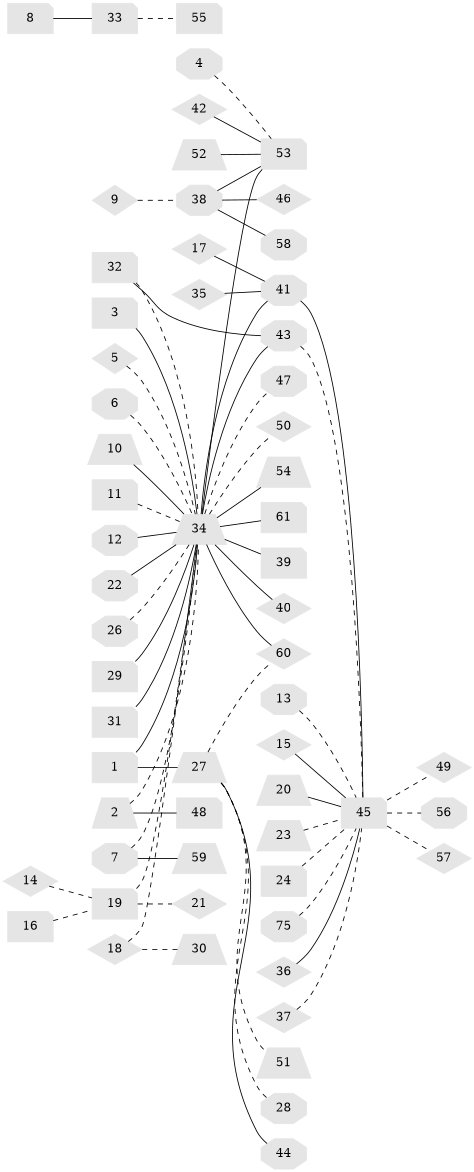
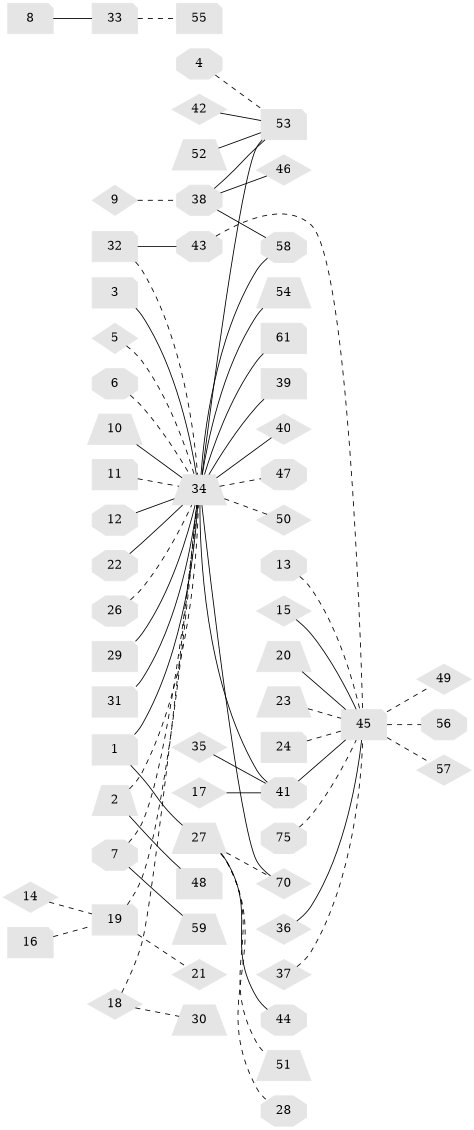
(225, 426) -> (226, 339)
(284, 654) -> (284, 884)
